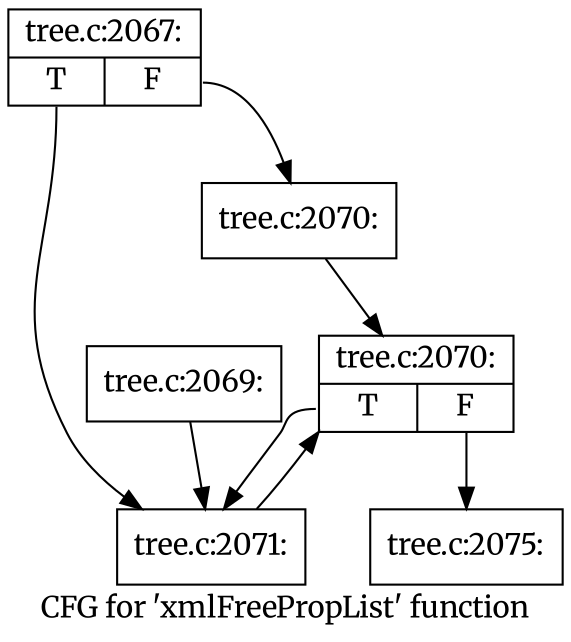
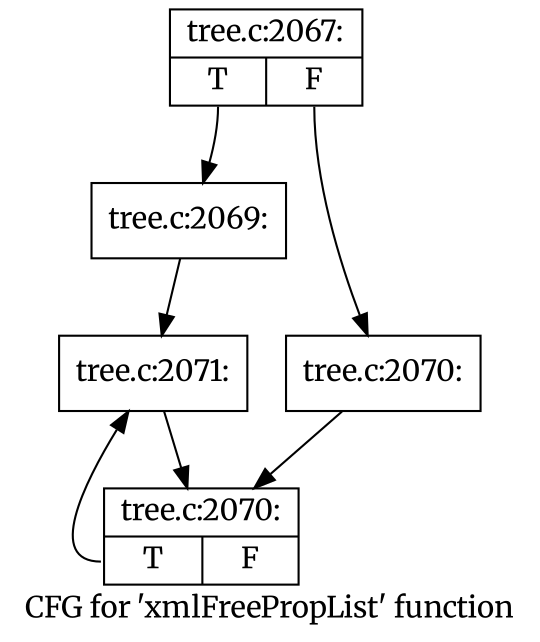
(35, 315) -> (216, 135)
(466, 547) -> none
